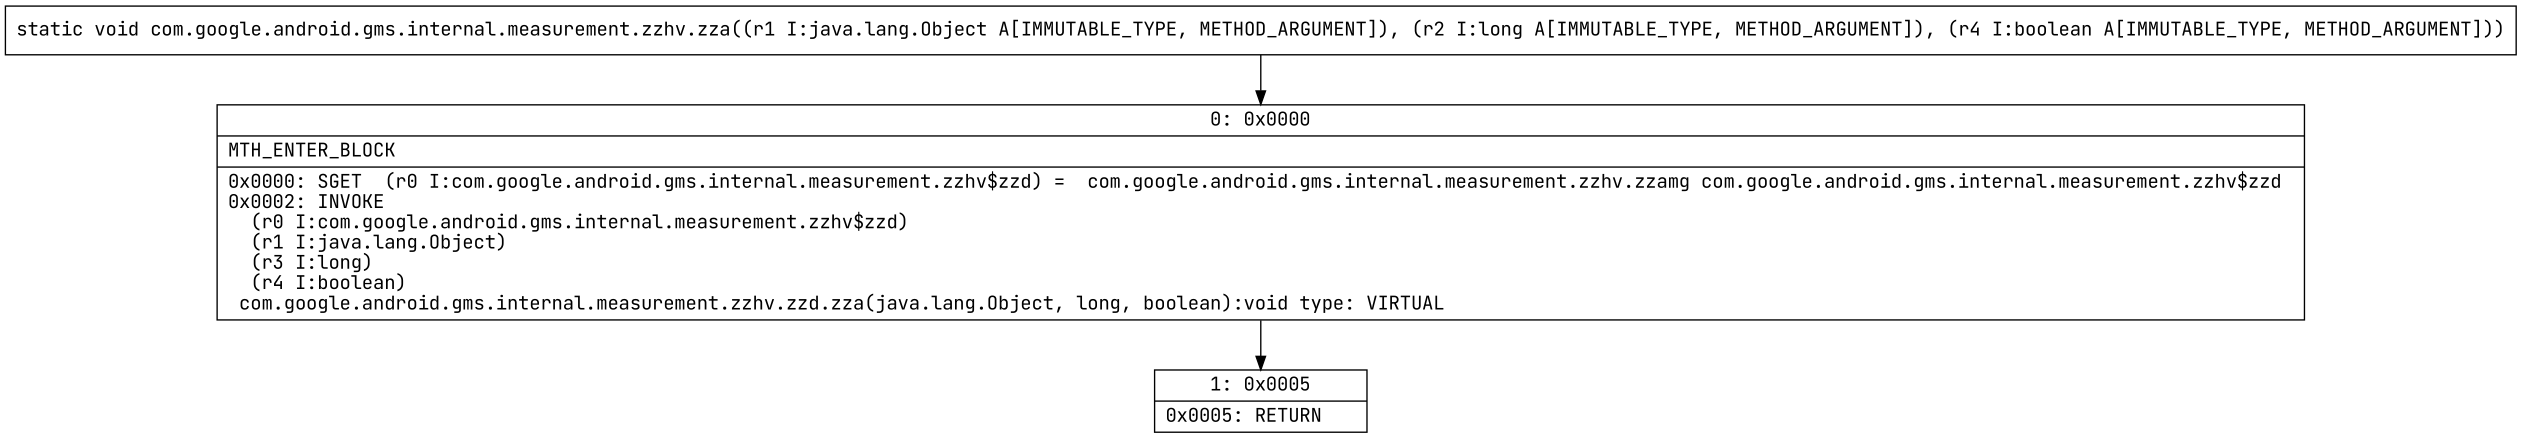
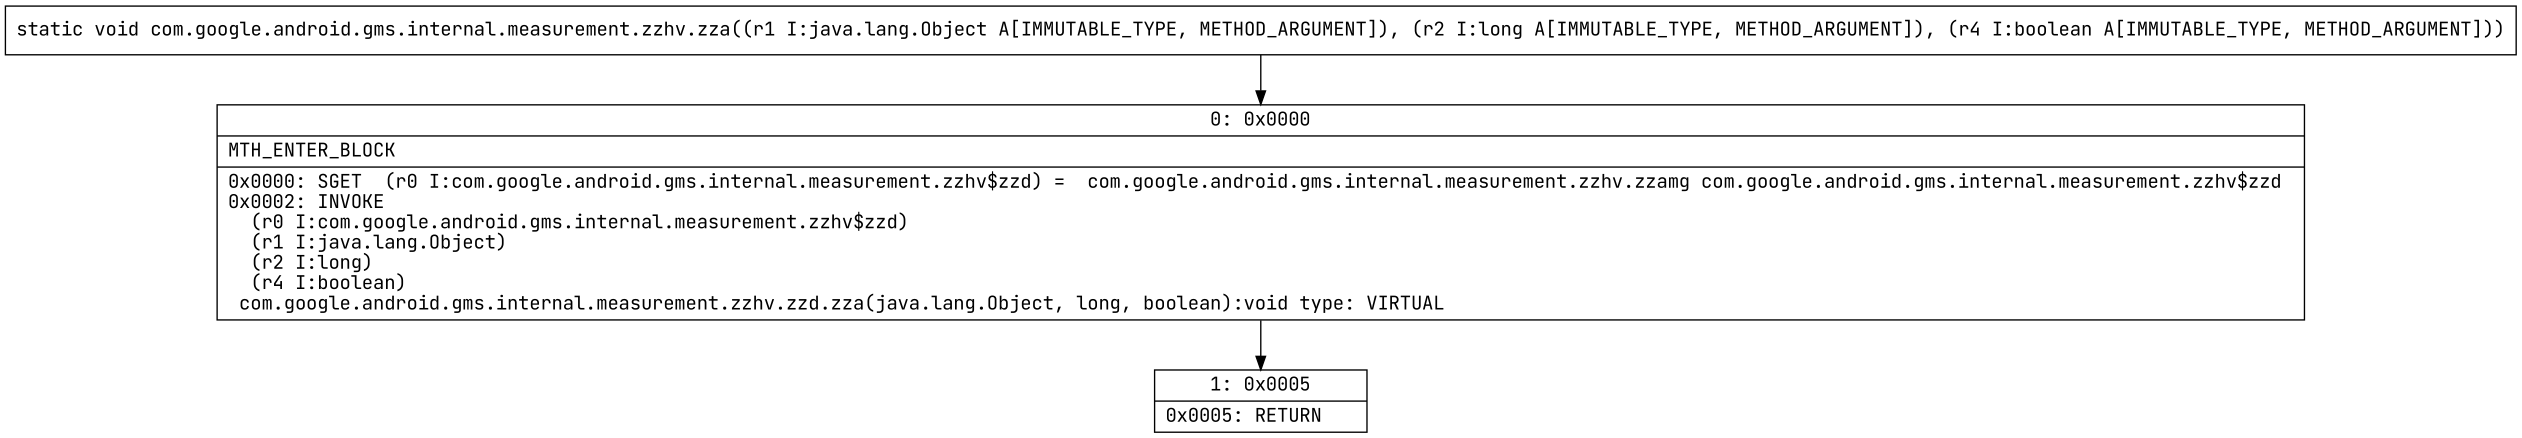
(301, 263) -> (301, 263)
